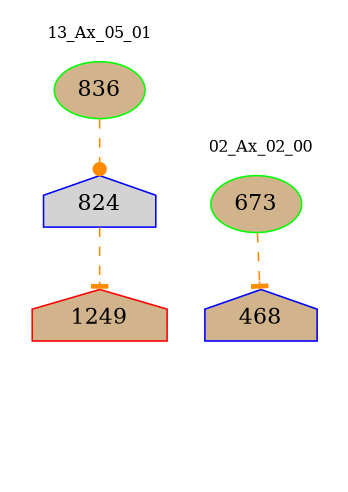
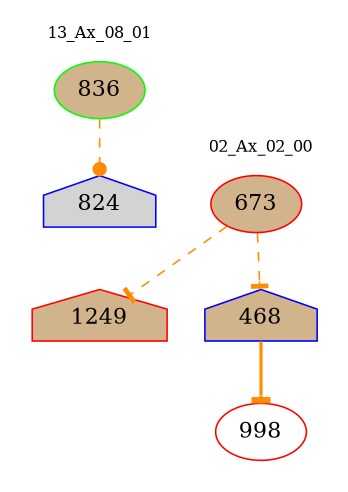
(100, 34) -> (100, 34)
(256, 204) -> (256, 204)
(100, 254) -> (169, 268)
none -> (261, 432)
